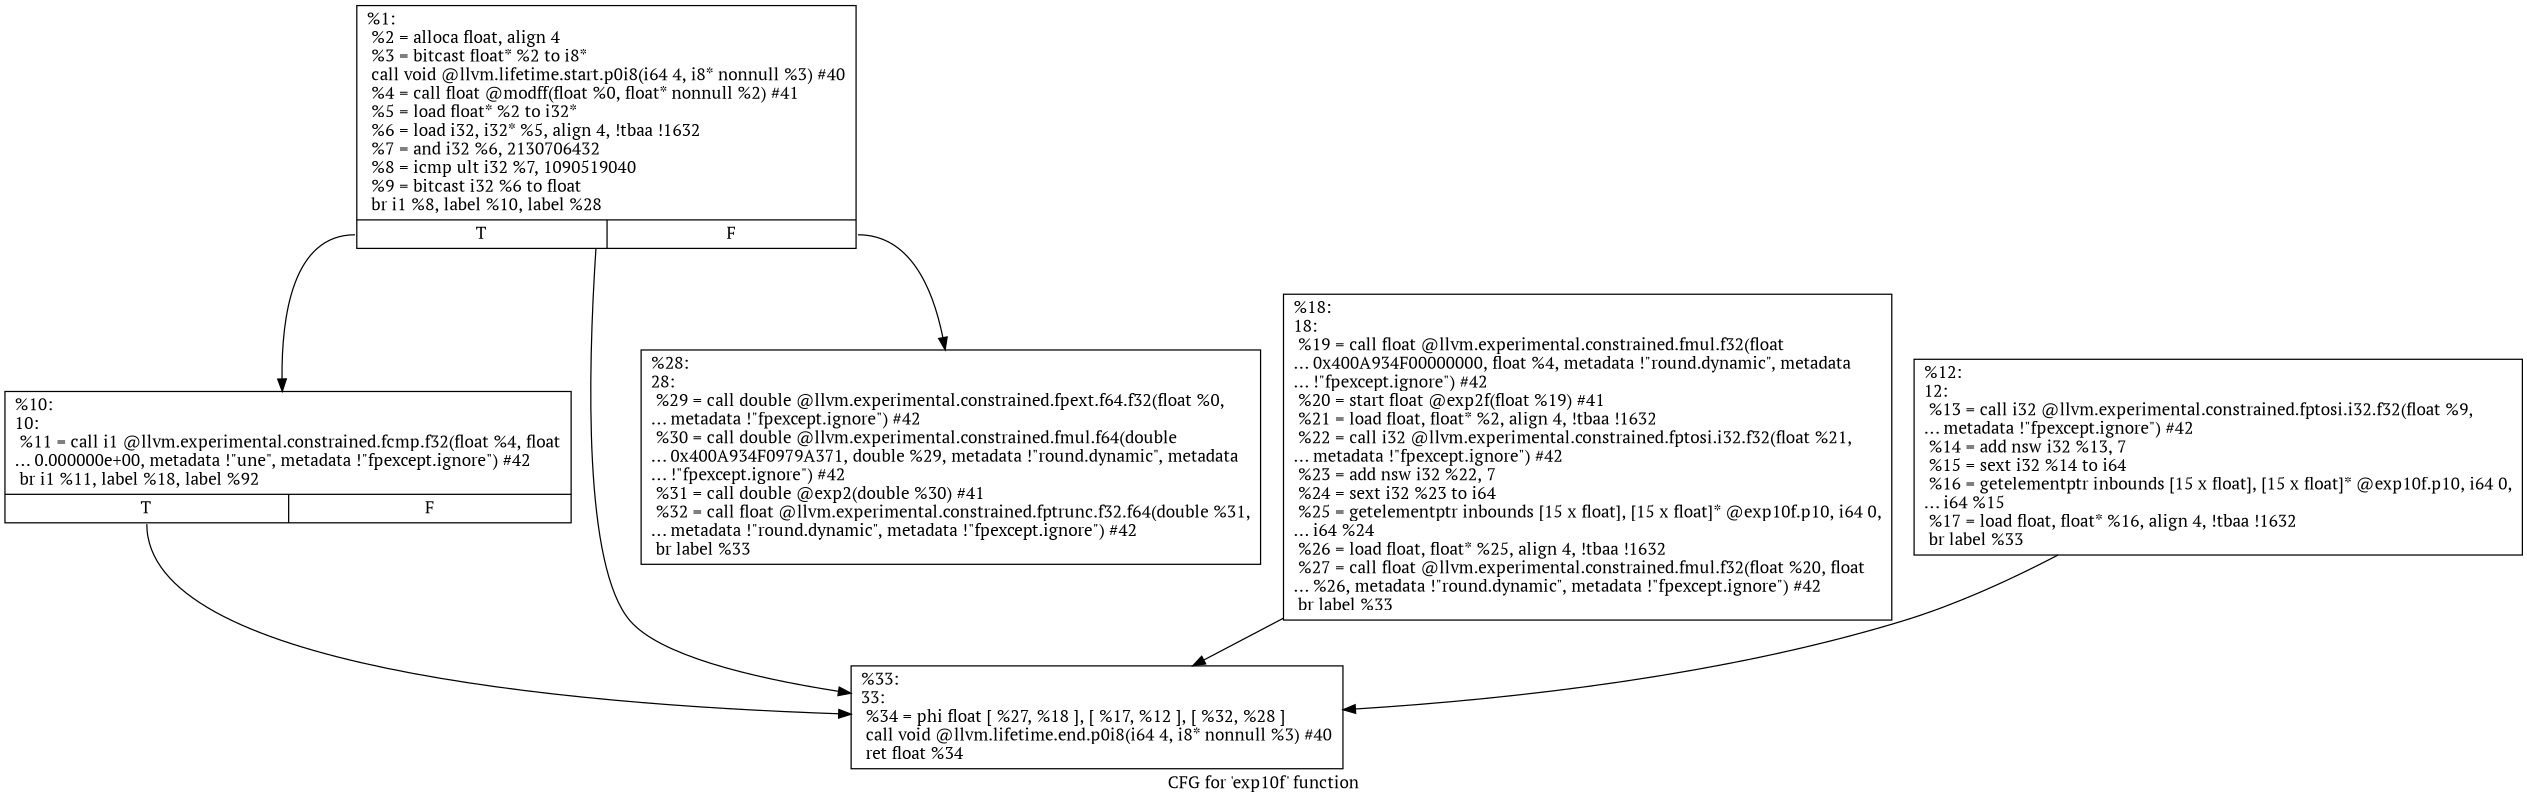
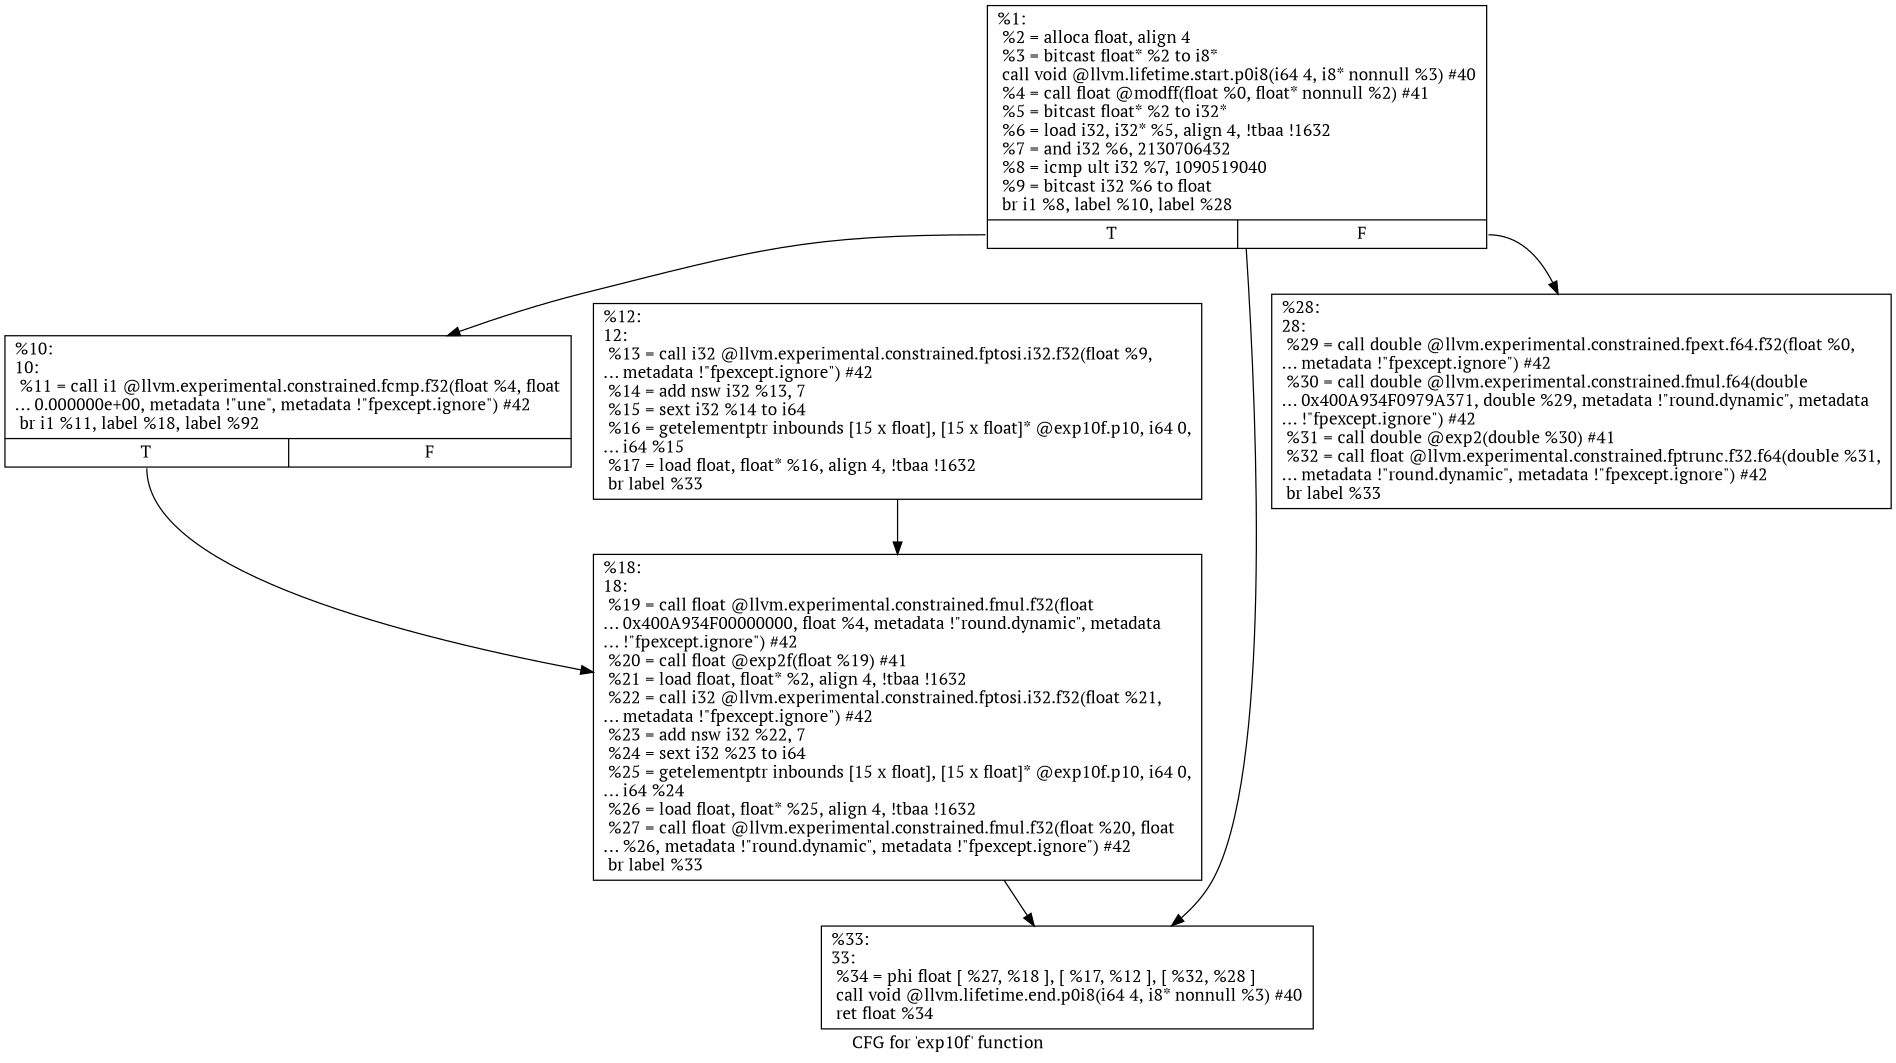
(473, 112) -> (1113, 112)
(1450, 401) -> (756, 661)
(1715, 666) -> (898, 521)
(465, 681) -> (339, 609)
